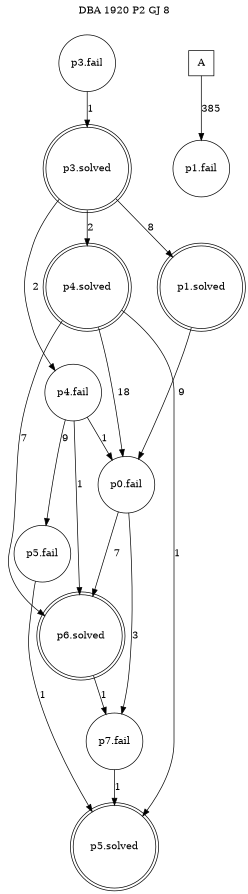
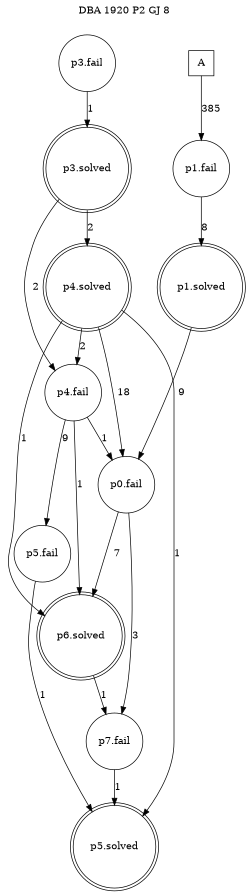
(142, 225) -> (201, 218)
none -> (80, 343)
(24, 439) -> (24, 439)
